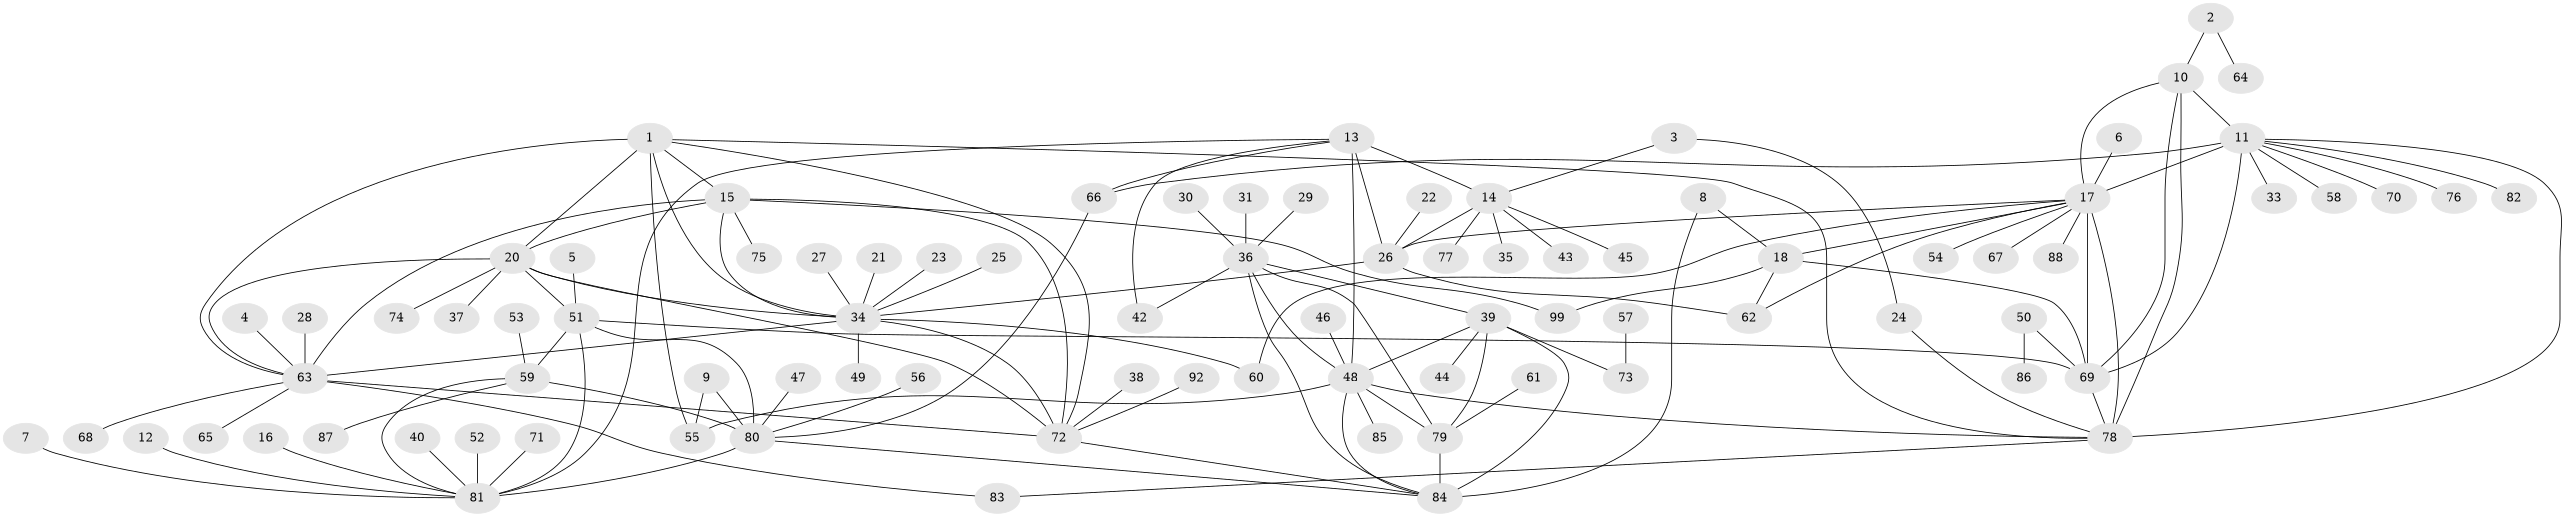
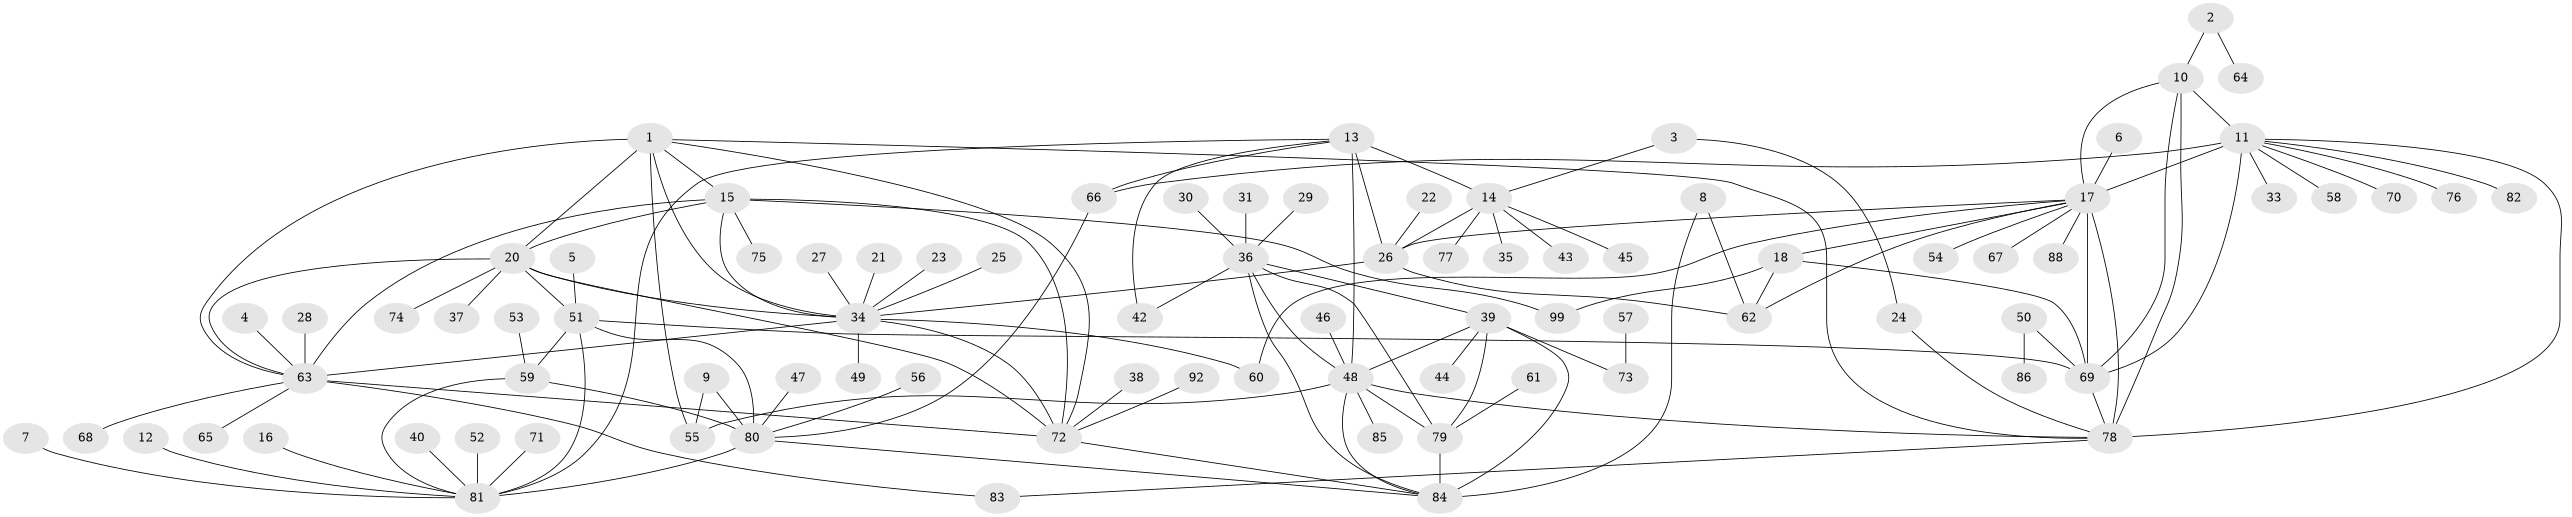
(1742, 228) -> (1726, 258)
(326, 438) -> none
